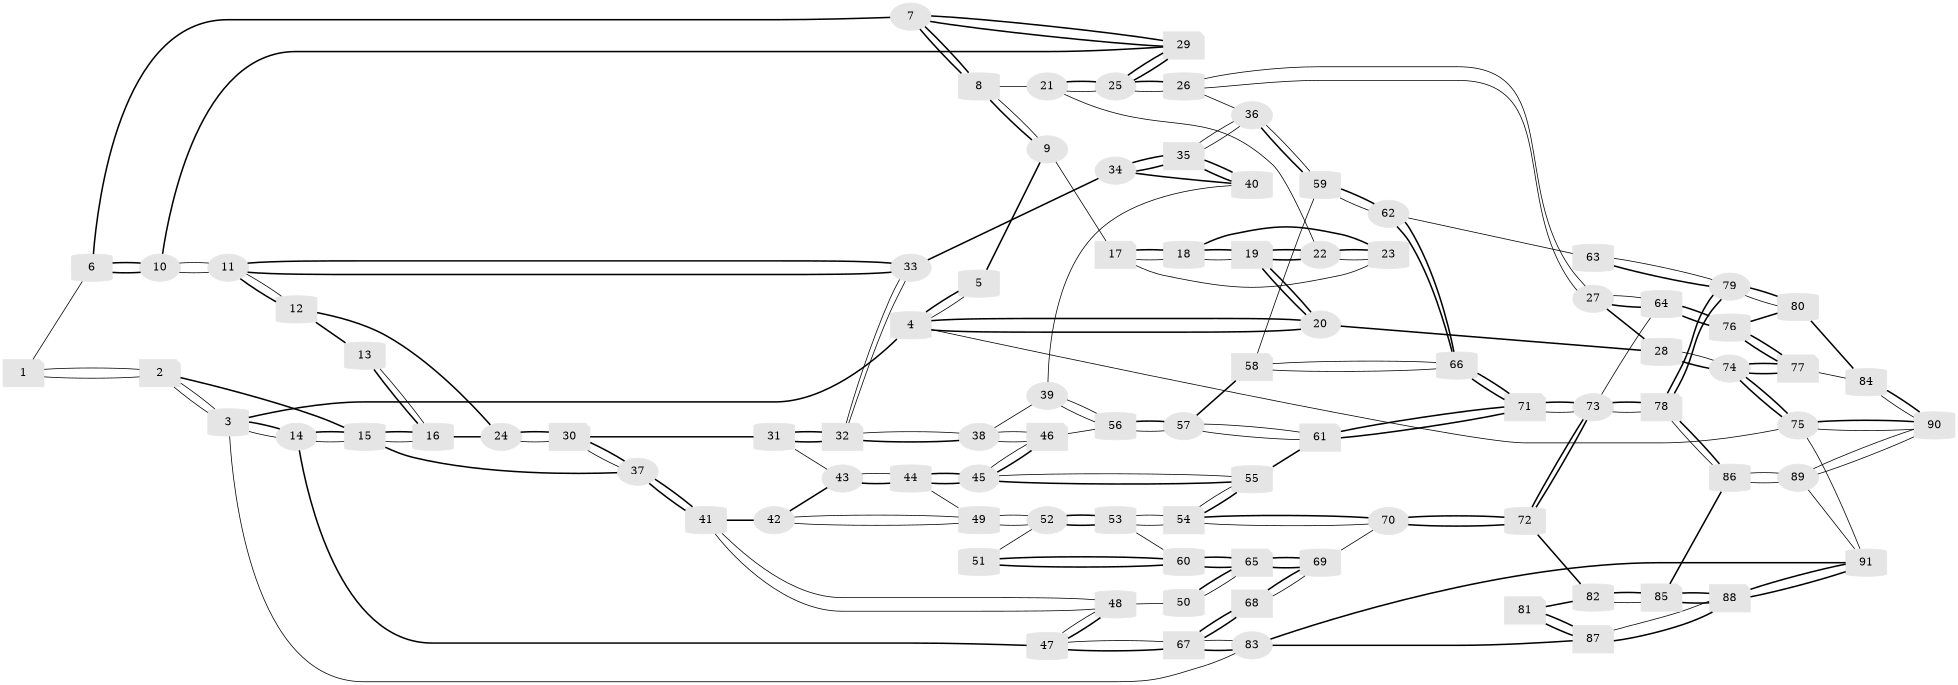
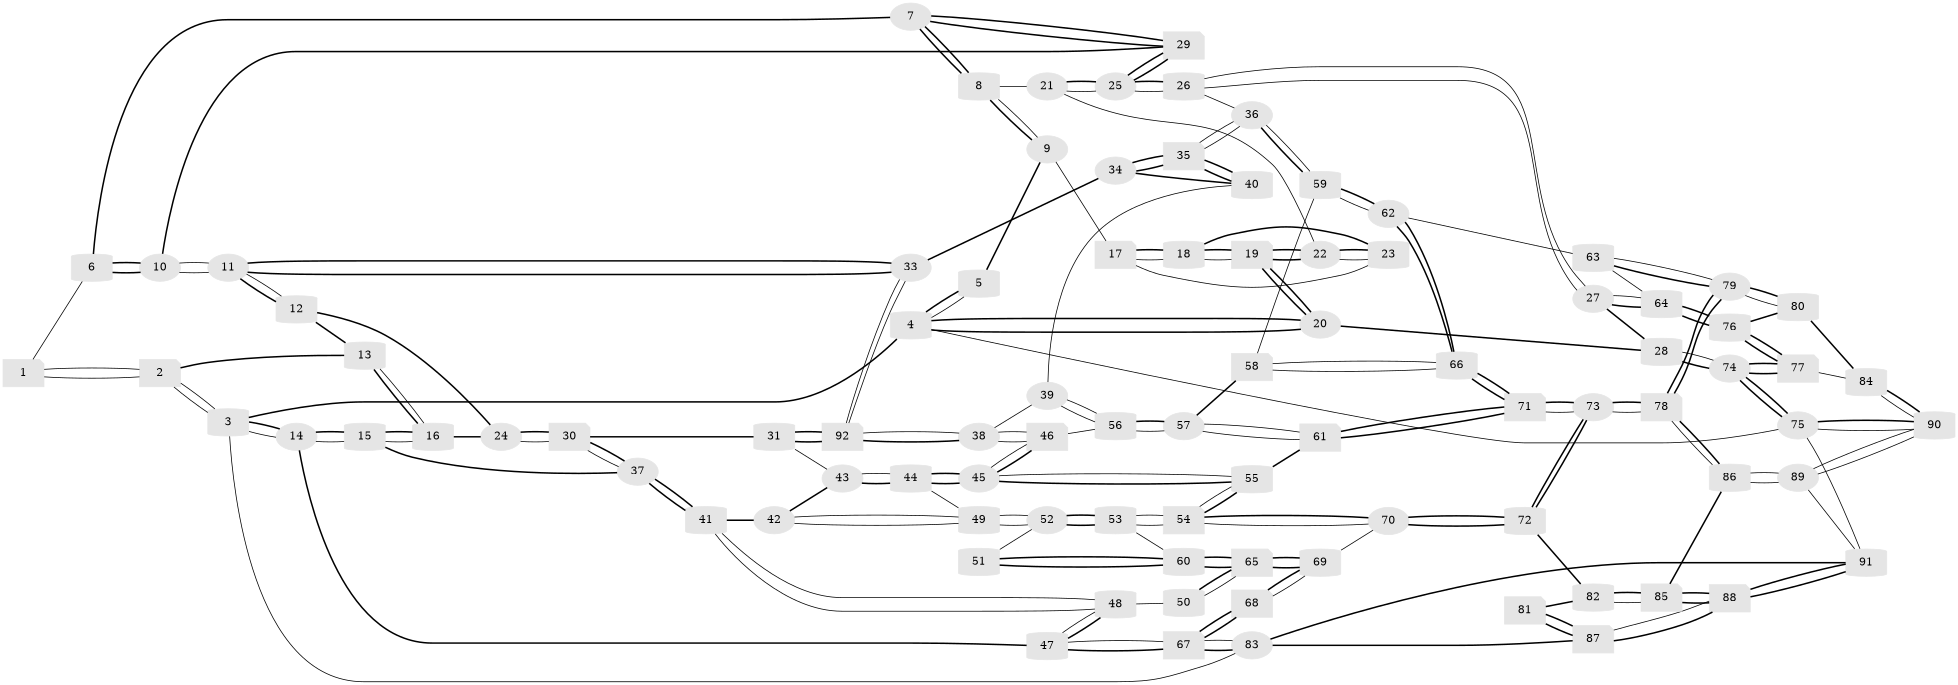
(1625, 356) -> (1627, 281)
(263, 399) -> (262, 358)
(843, 437) -> (843, 437)
